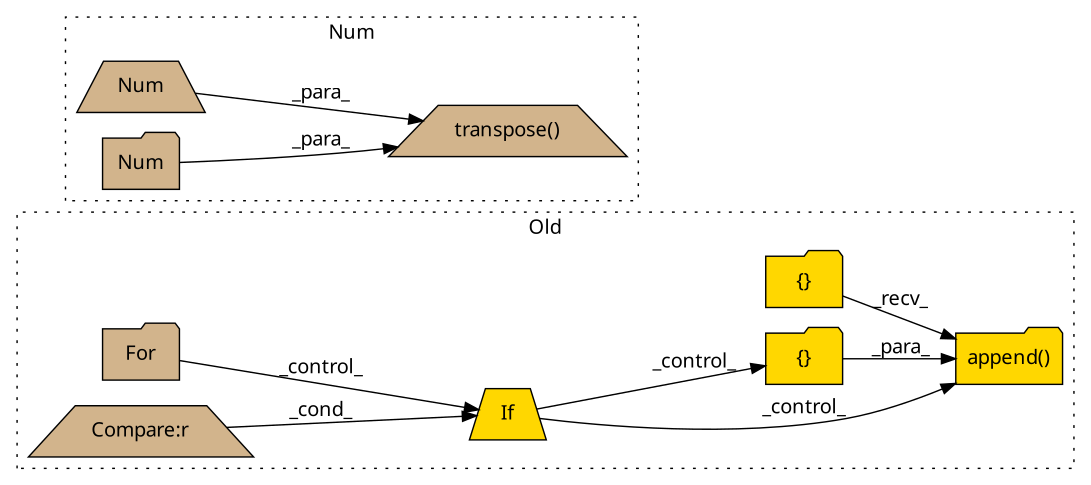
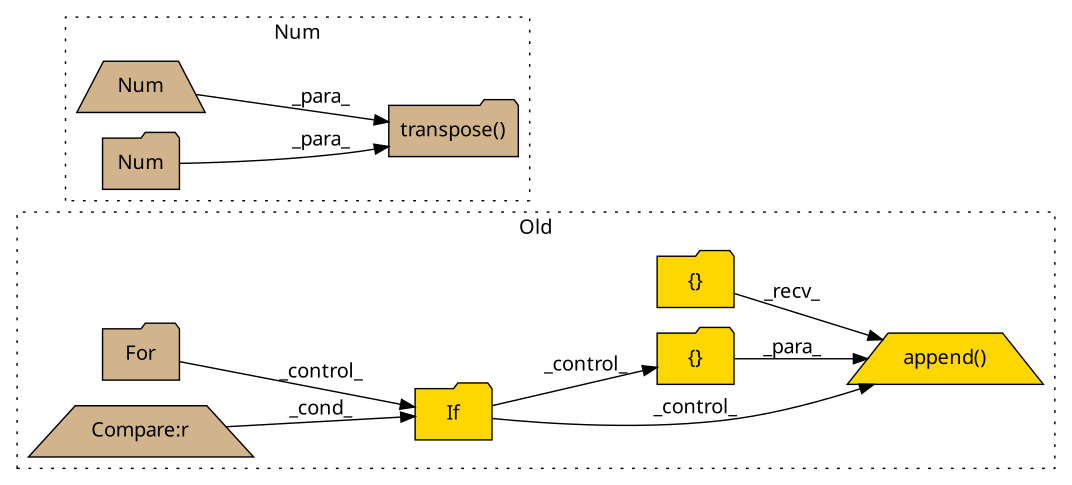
(508, 131) -> (454, 131)
(1009, 359) -> (945, 359)
(508, 414) -> (454, 414)
